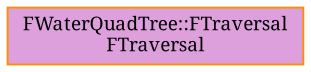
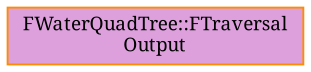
(155, 36) -> (155, 36)
